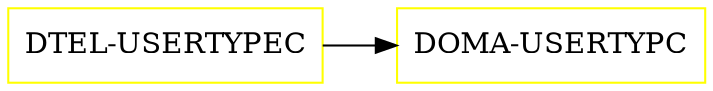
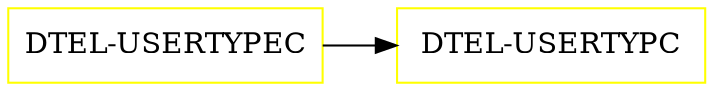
(551, 45) -> (551, 45)
